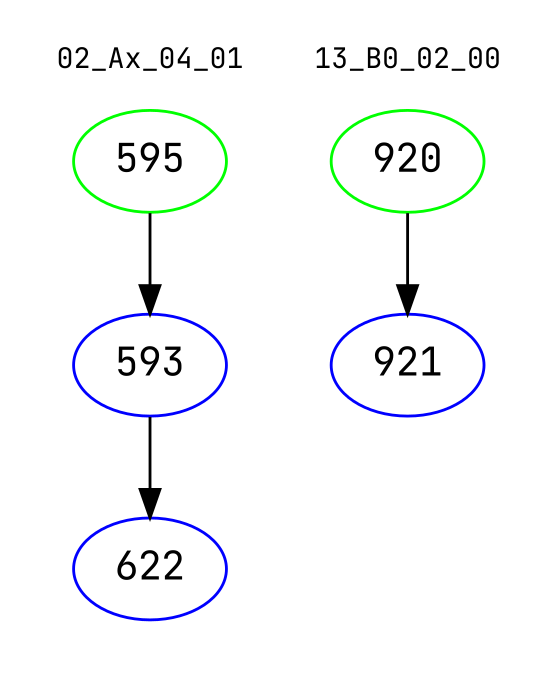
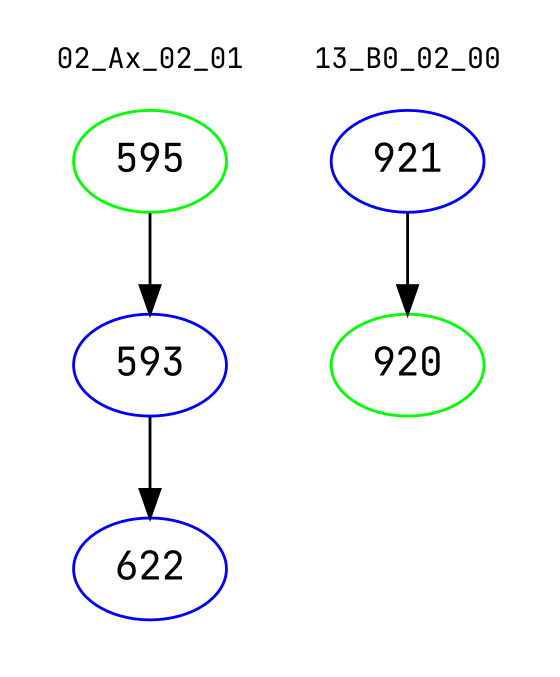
(151, 61) -> (151, 61)
(408, 249) -> (408, 249)
